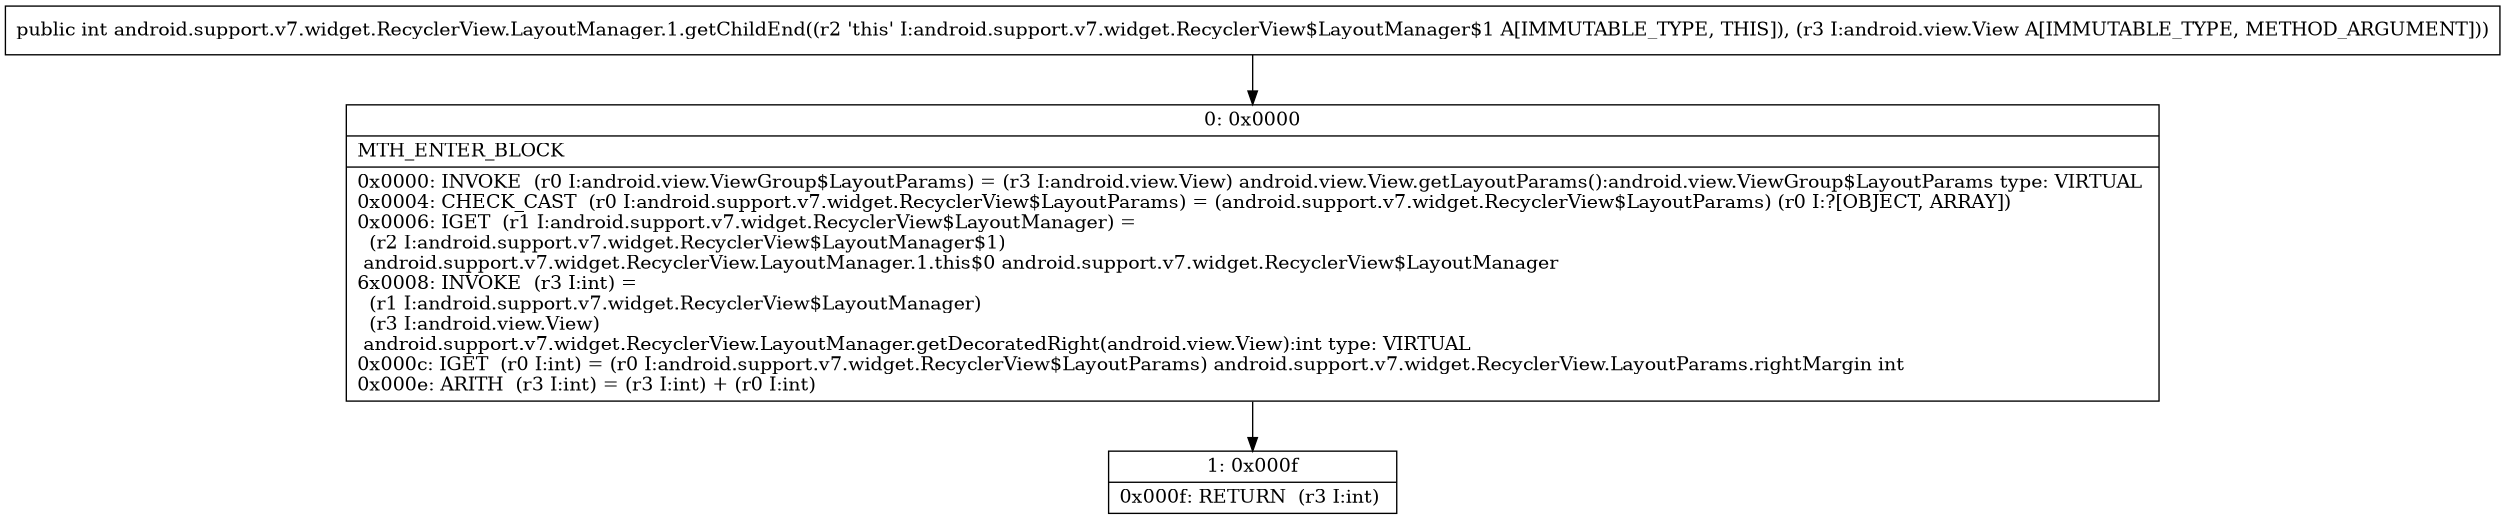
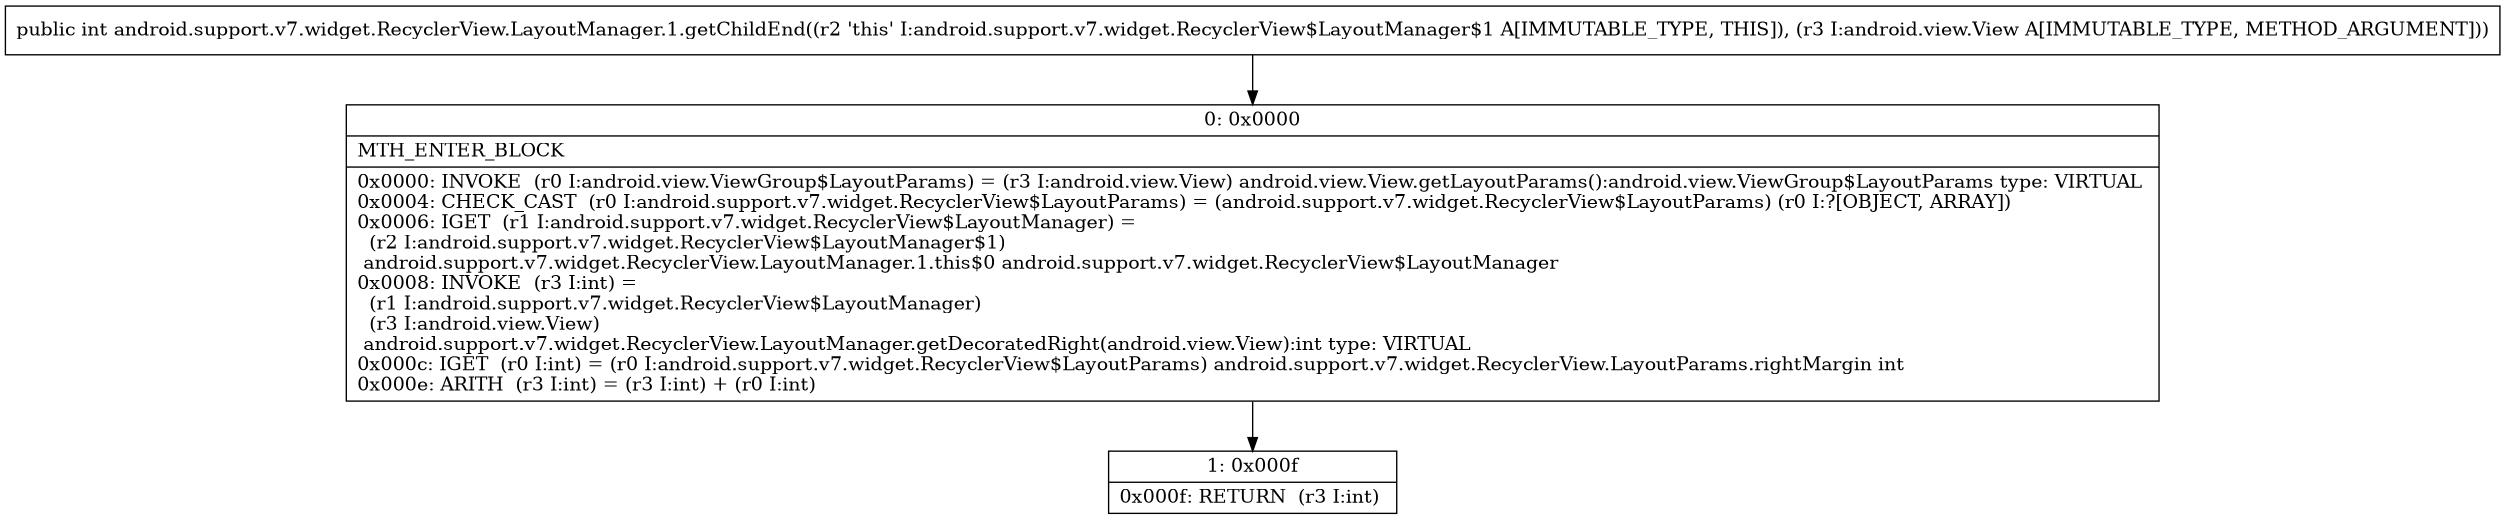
(501, 283) -> (501, 283)
